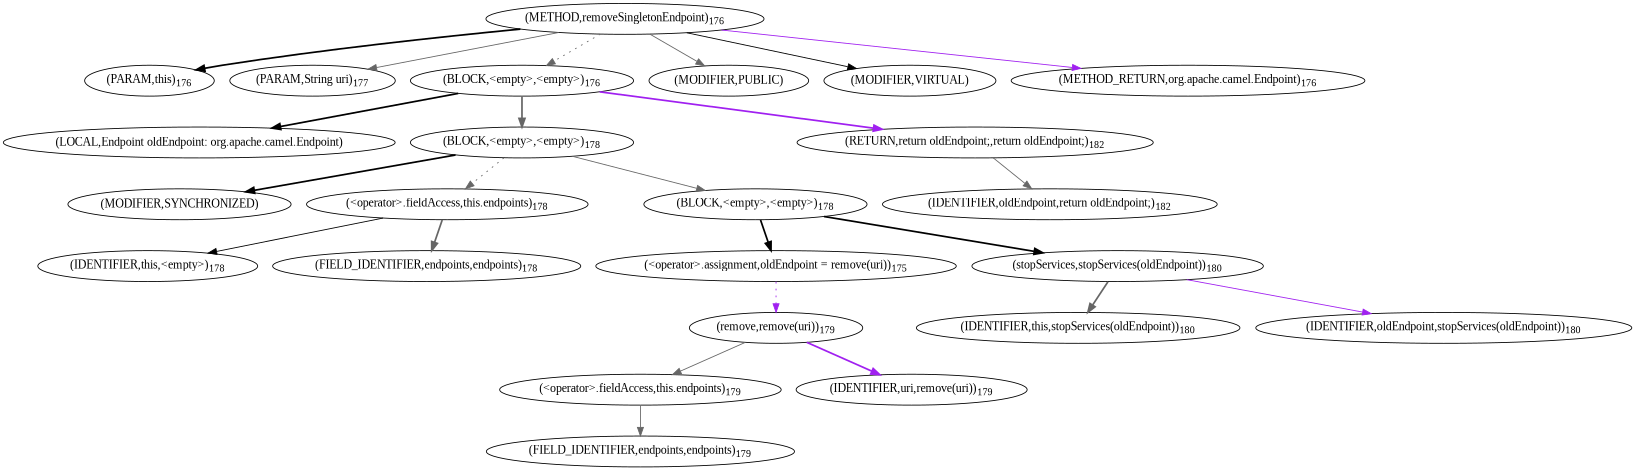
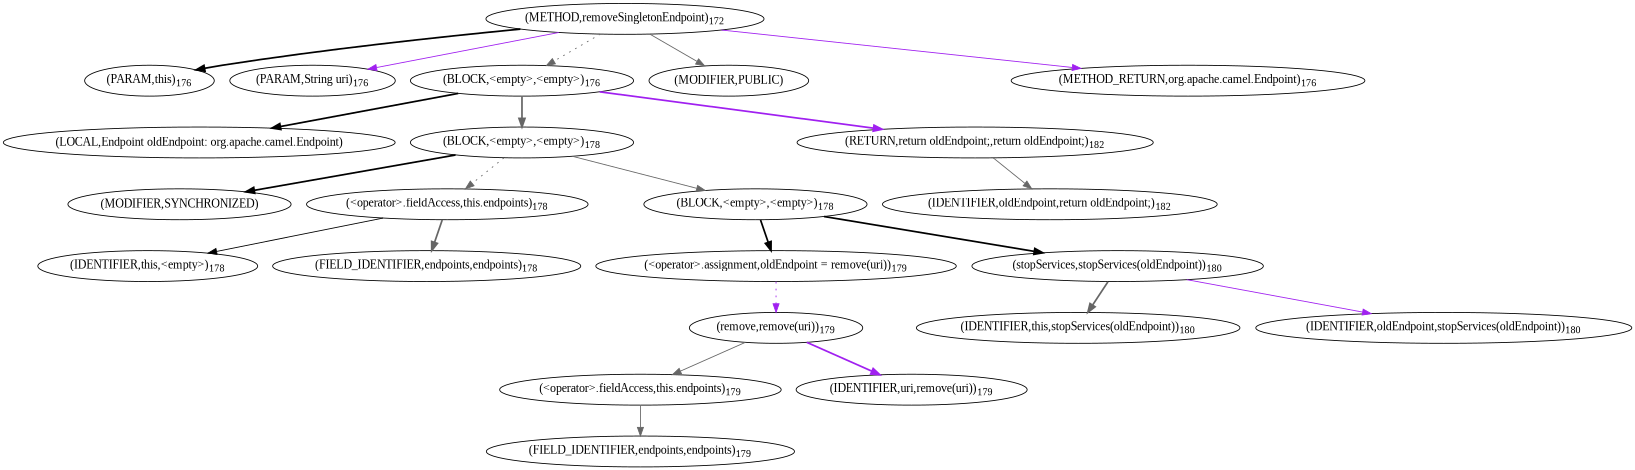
(717, 18) -> (717, 18)
(468, 50) -> (468, 50)
(361, 79) -> (361, 79)
(910, 81) -> none
(900, 265) -> (900, 265)
